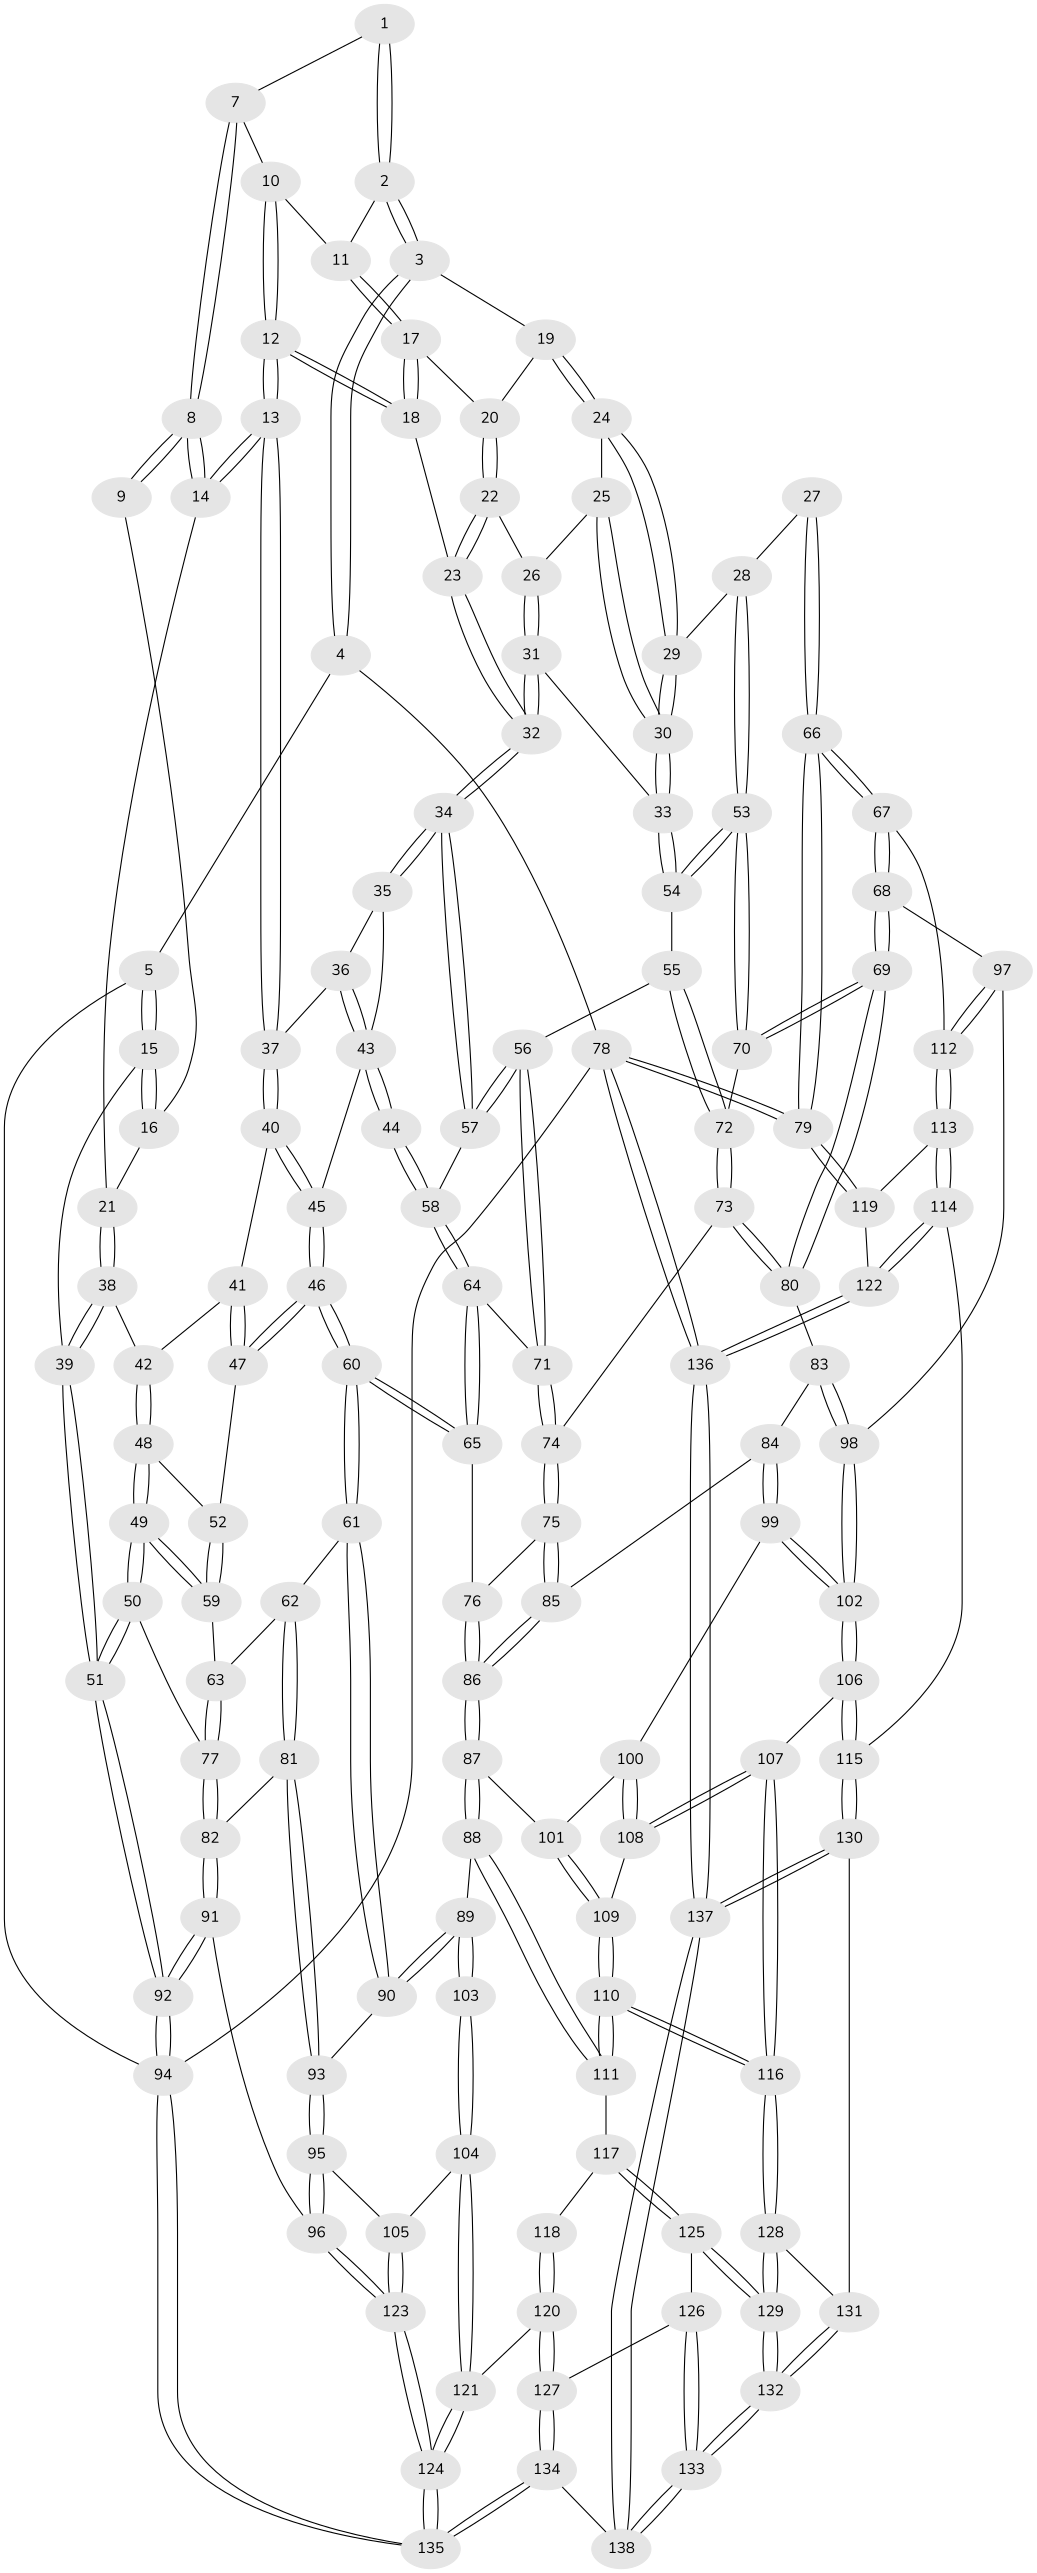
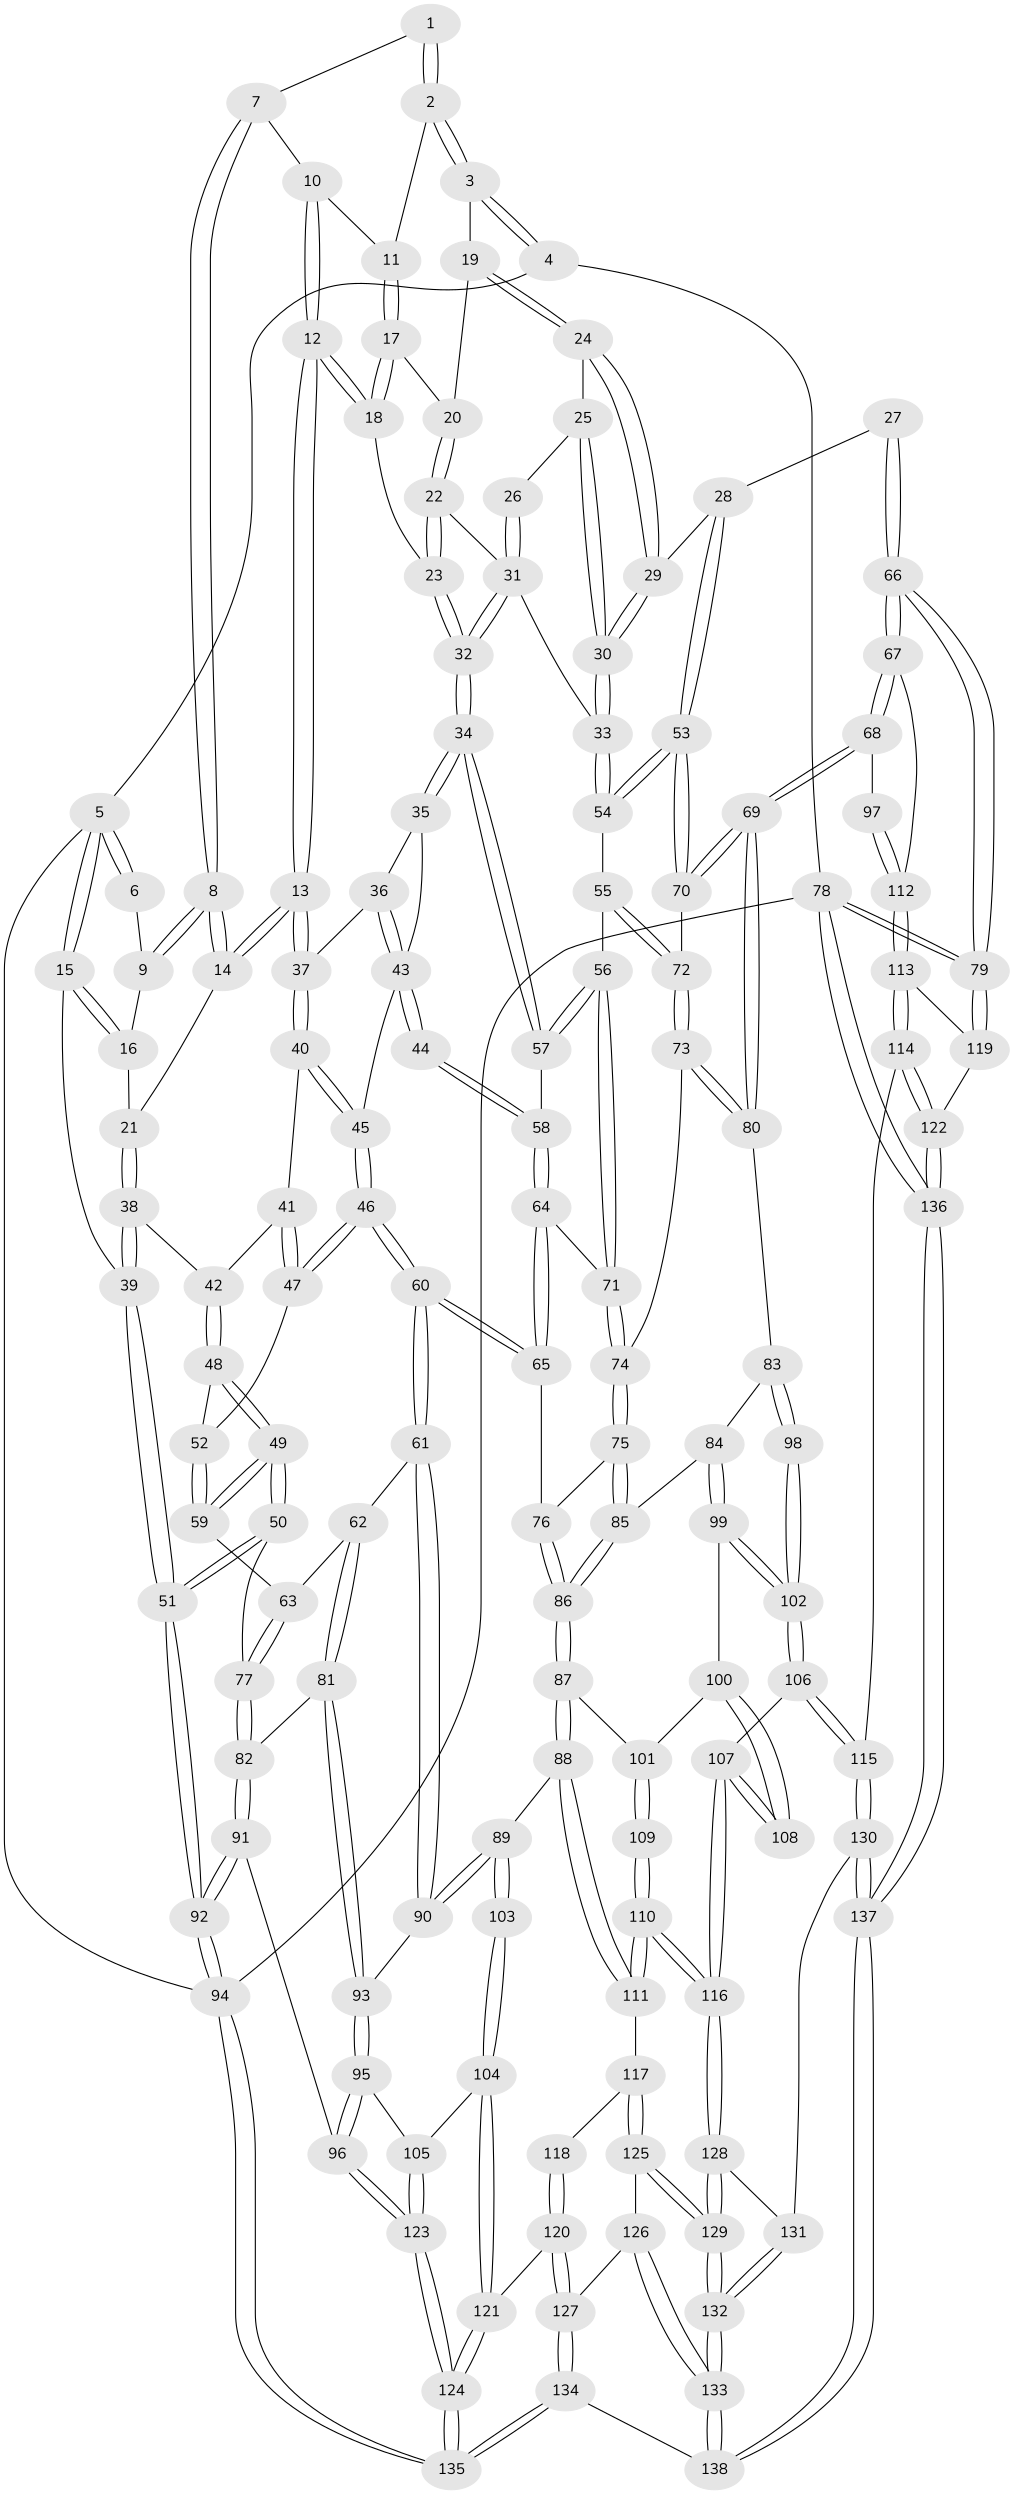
(511, 537) -> (473, 537)
none -> (135, 892)
(1001, 1233) -> none
(618, 1878) -> none
